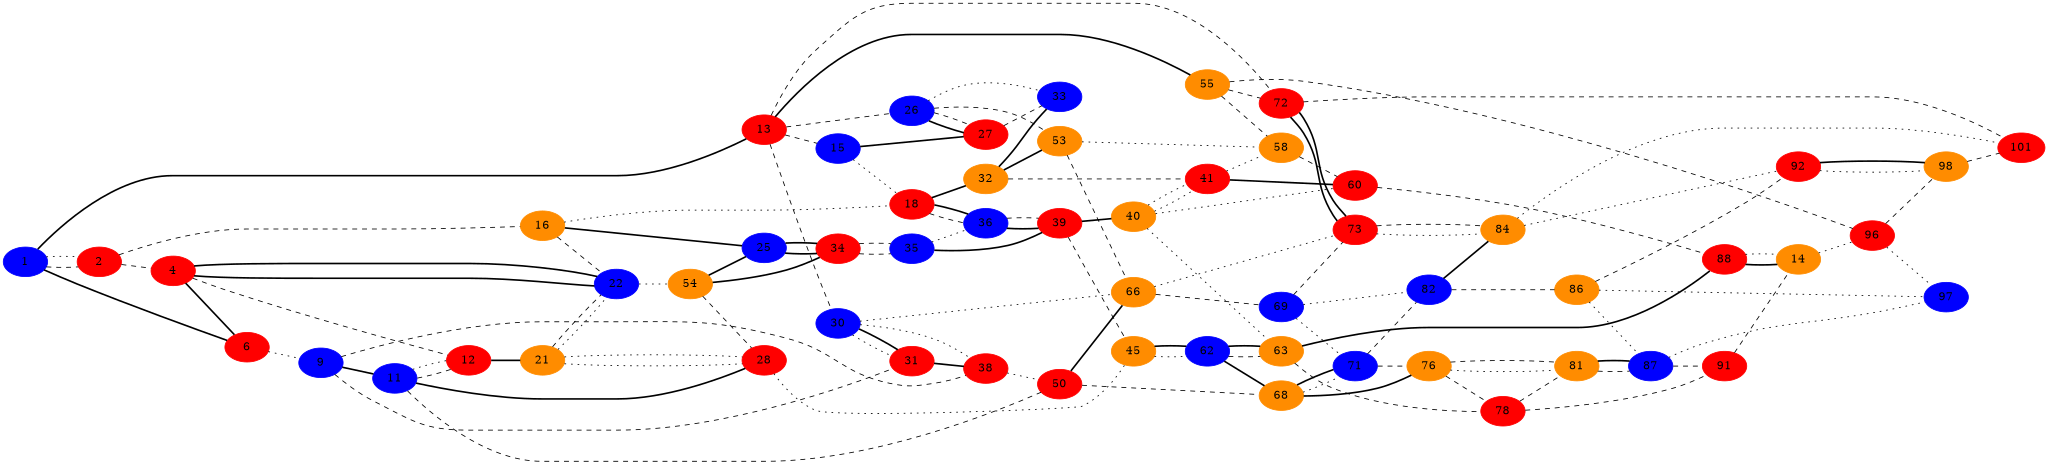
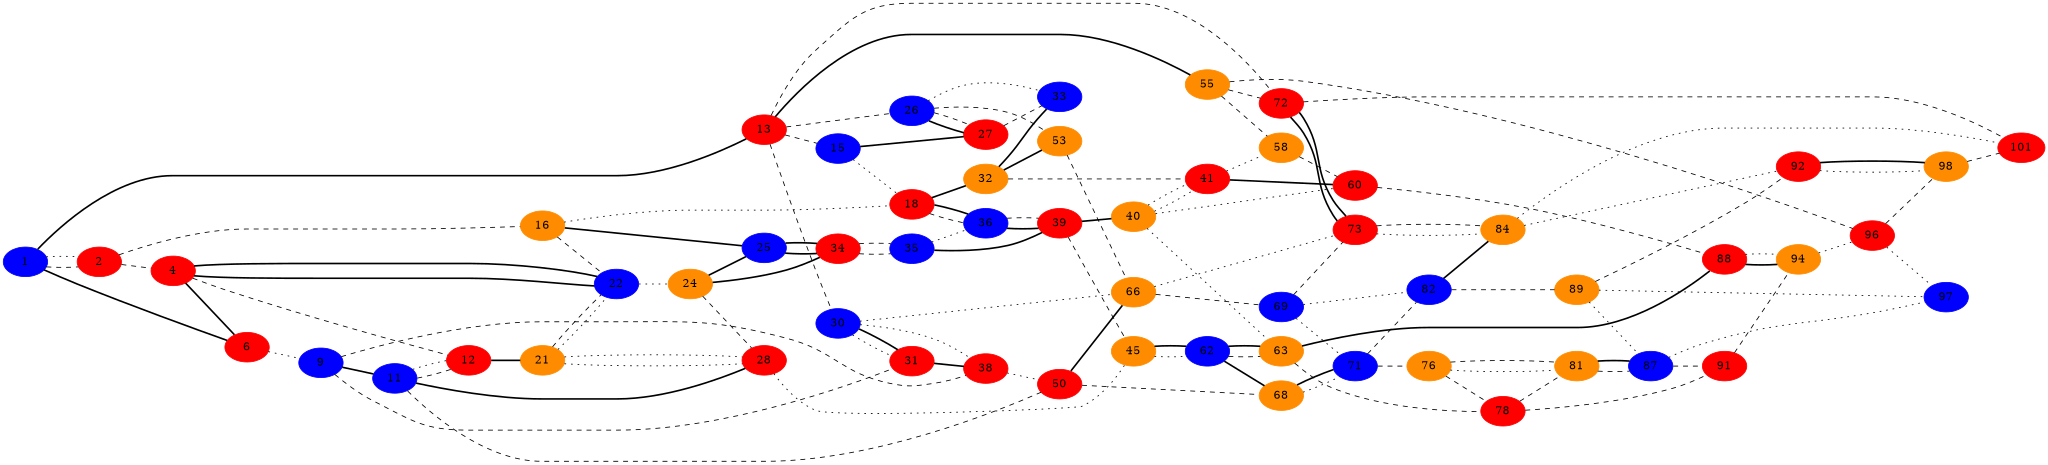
(1170, 144) -> none
(1798, 259) -> (1798, 259)
(690, 284) -> (690, 284)
(1577, 290) -> (1577, 290)
(1362, 391) -> none
